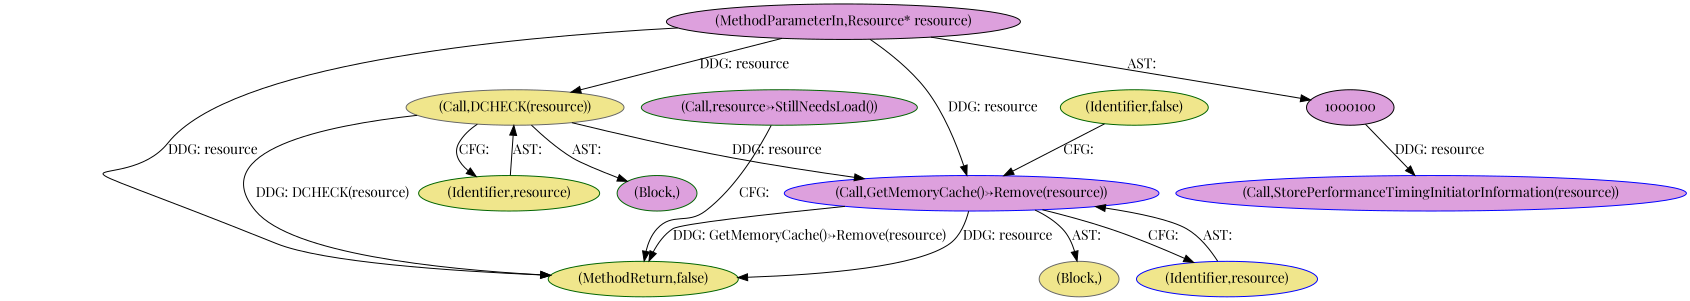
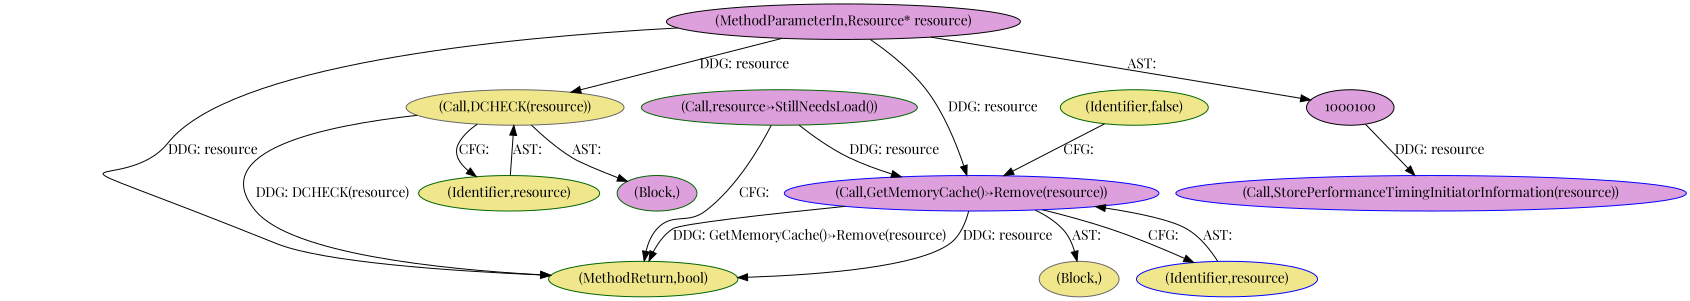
(712, 154) -> (843, 154)
(643, 279) -> (643, 279)
